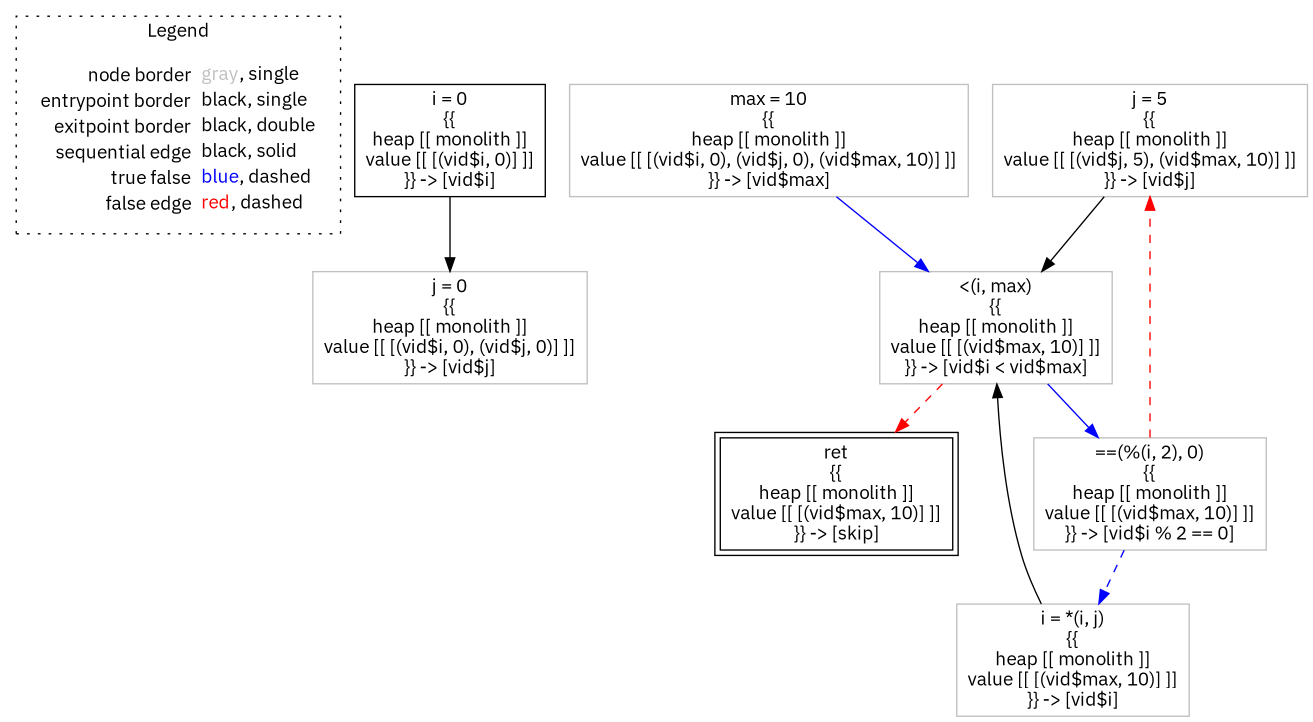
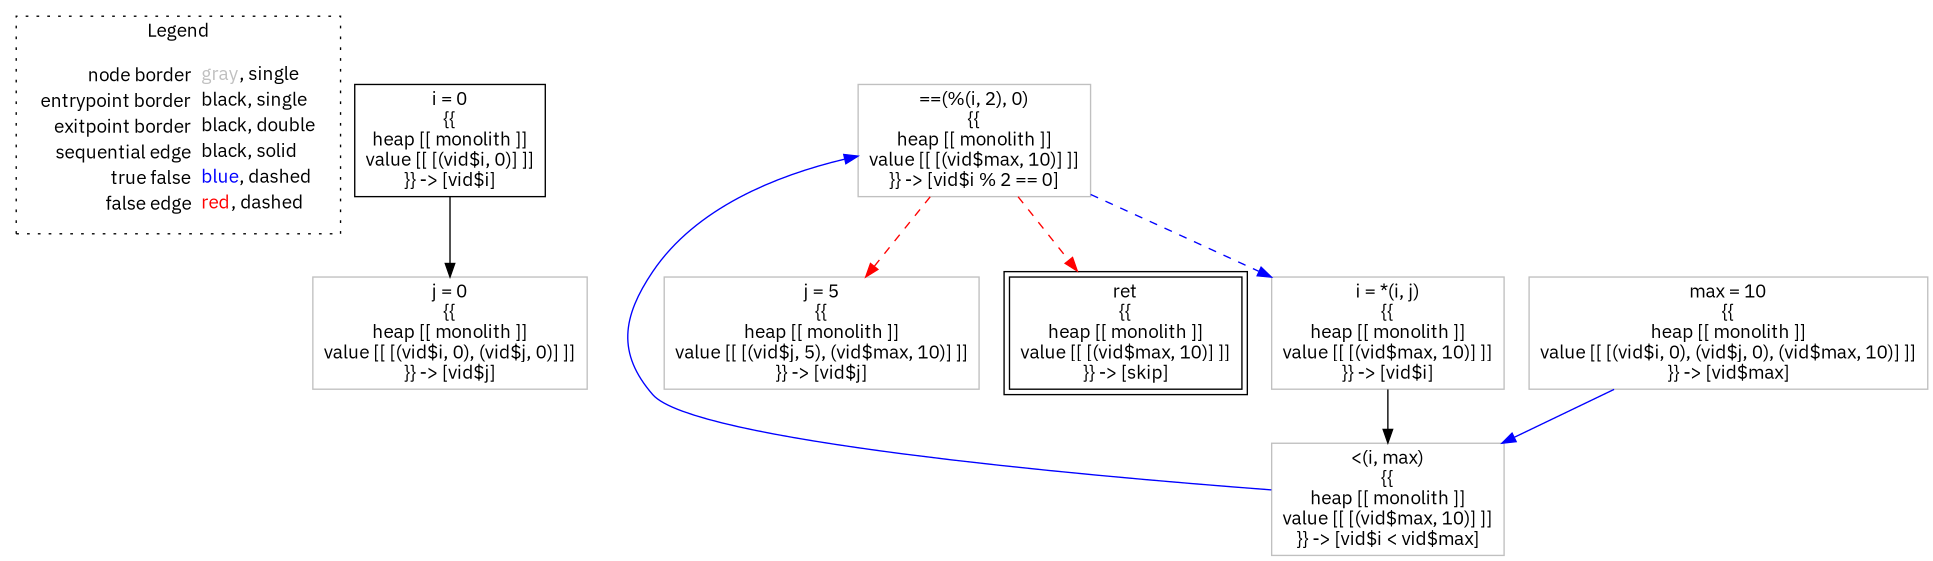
(1078, 229) -> none
(924, 403) -> (1043, 229)
